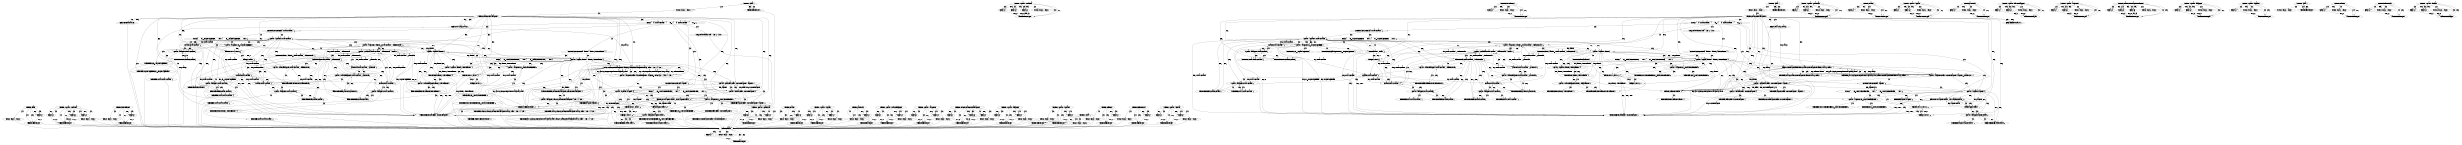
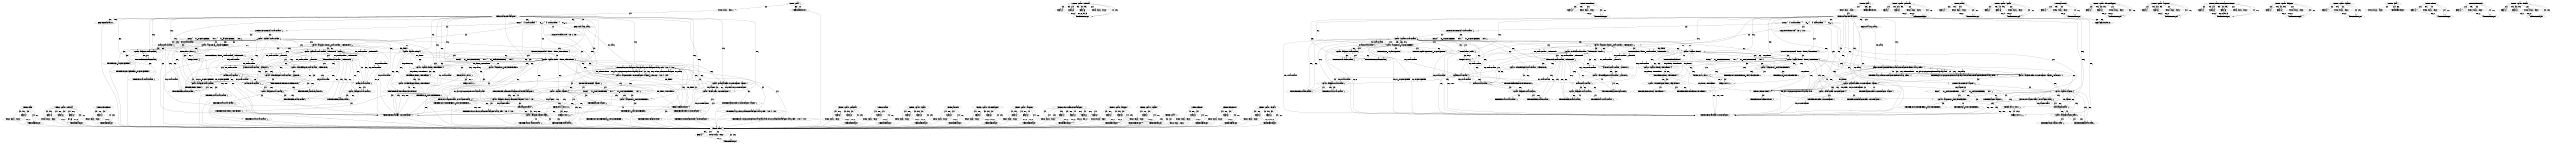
none -> (1095, 115)
